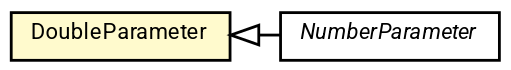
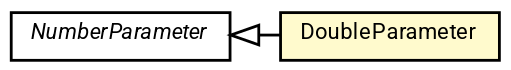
(270, 35) -> (270, 35)
